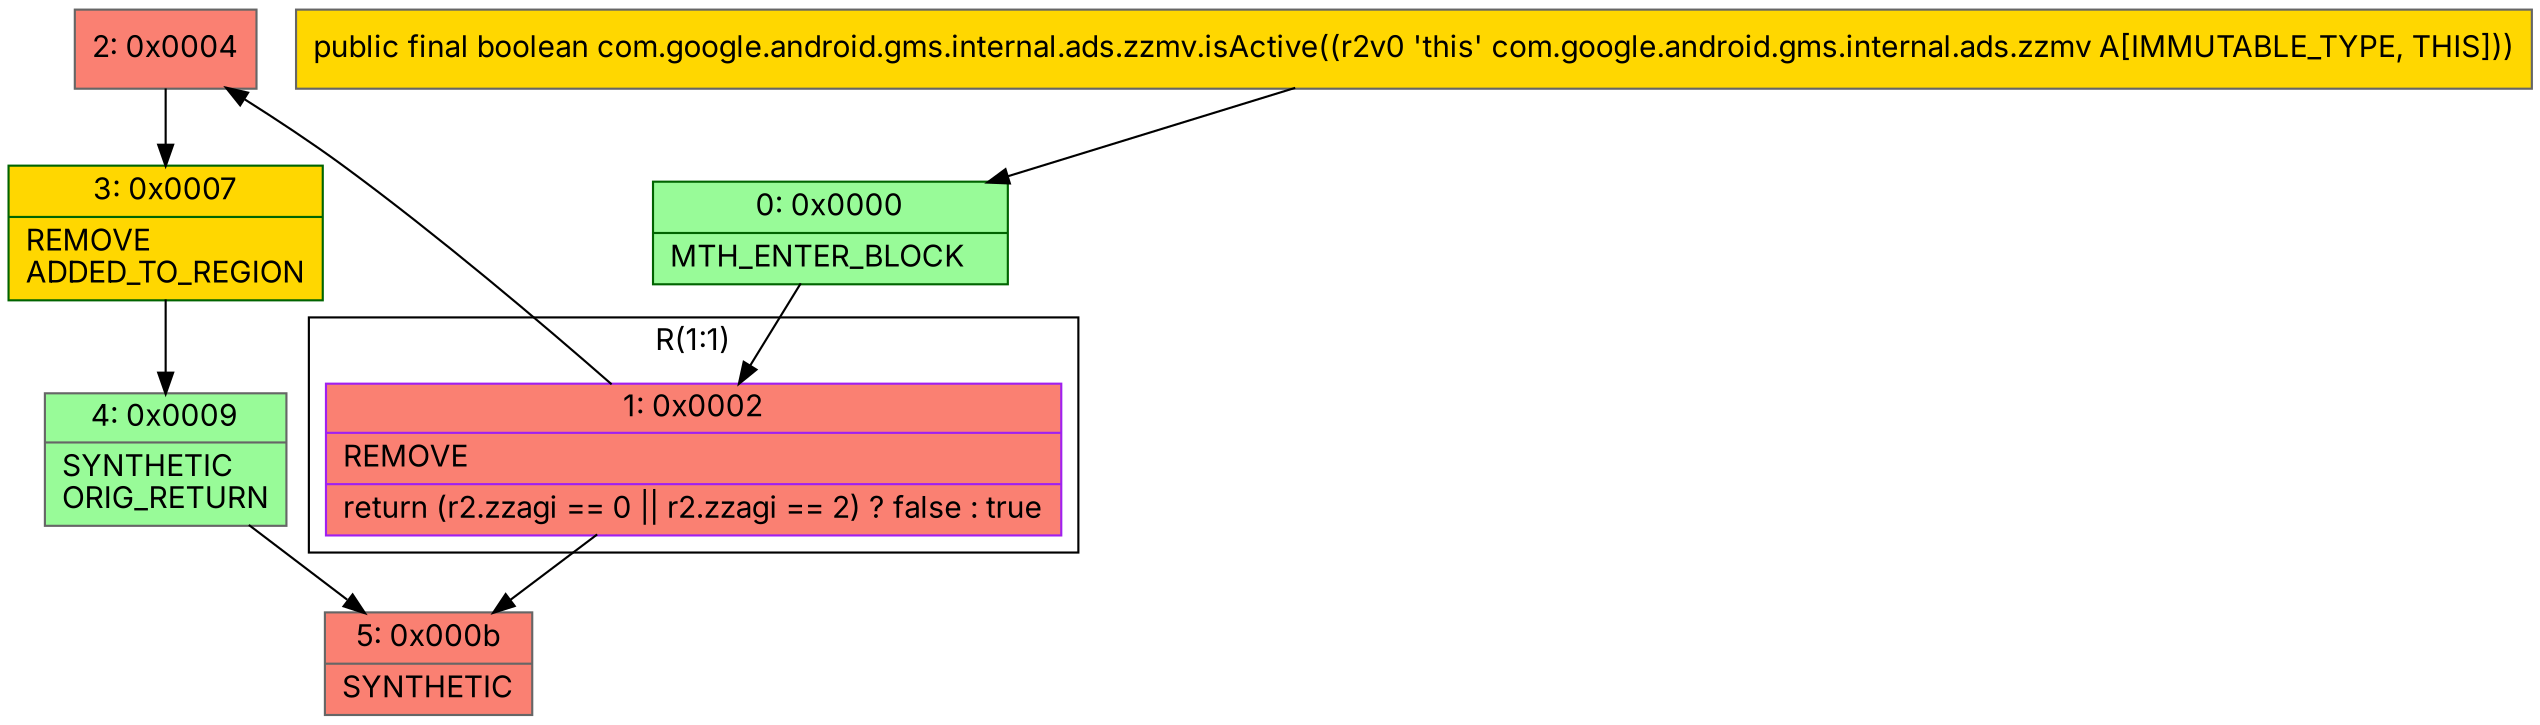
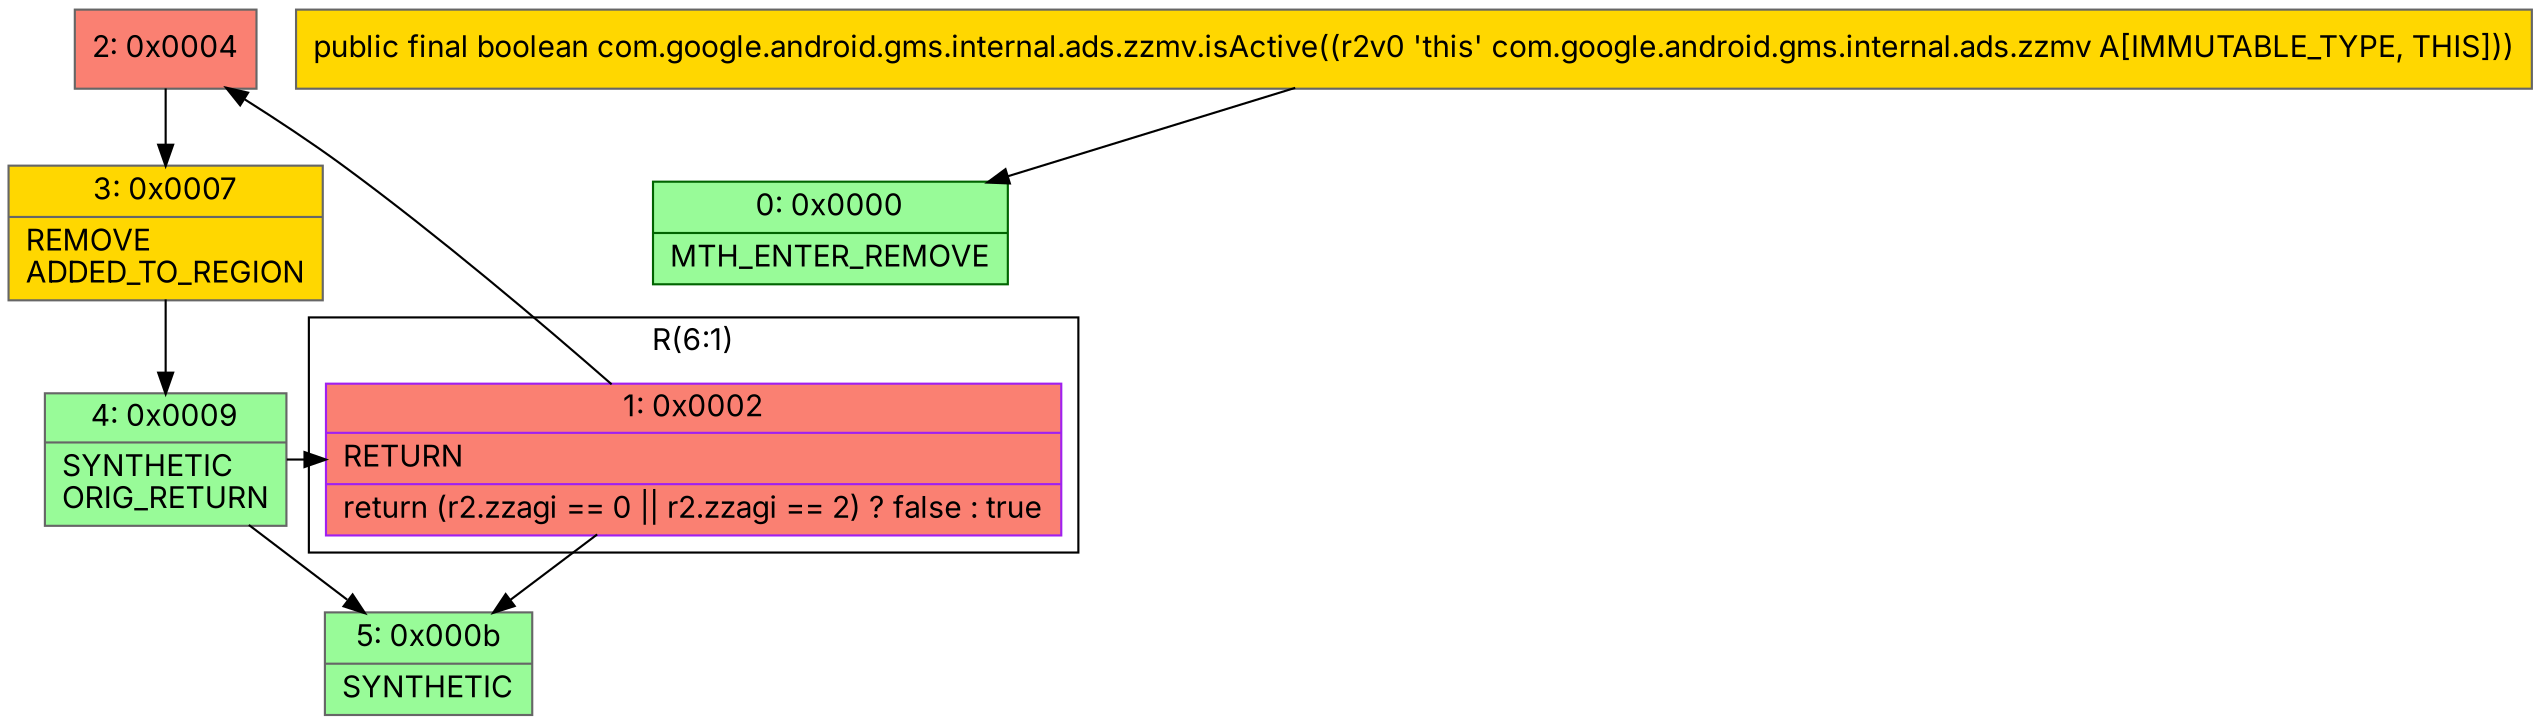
(166, 233) -> (166, 233)
(819, 258) -> (830, 258)
(772, 331) -> (295, 460)
(694, 342) -> (694, 342)
(406, 457) -> (404, 457)
(429, 664) -> (429, 664)
